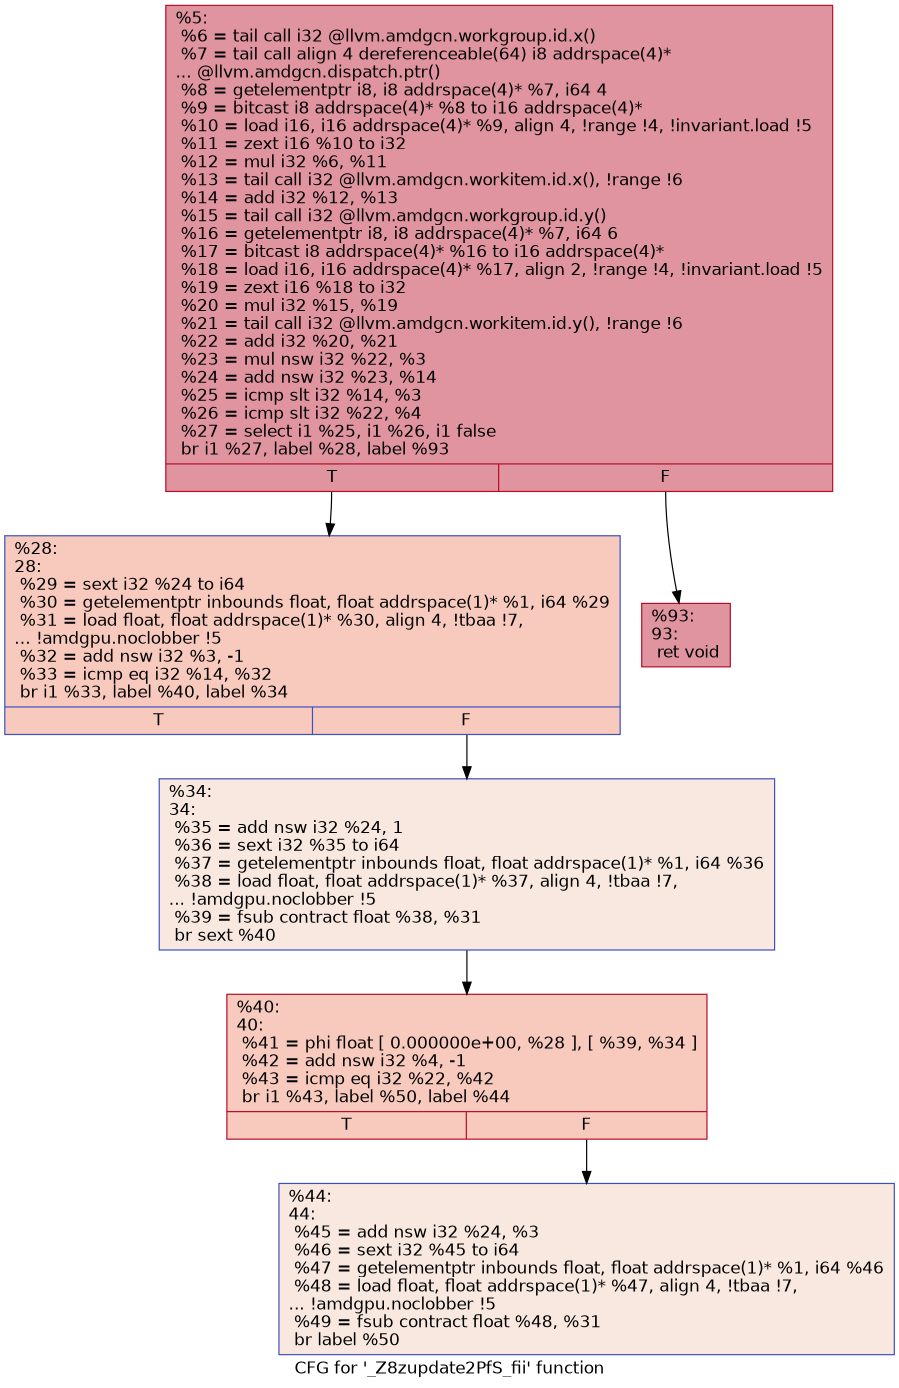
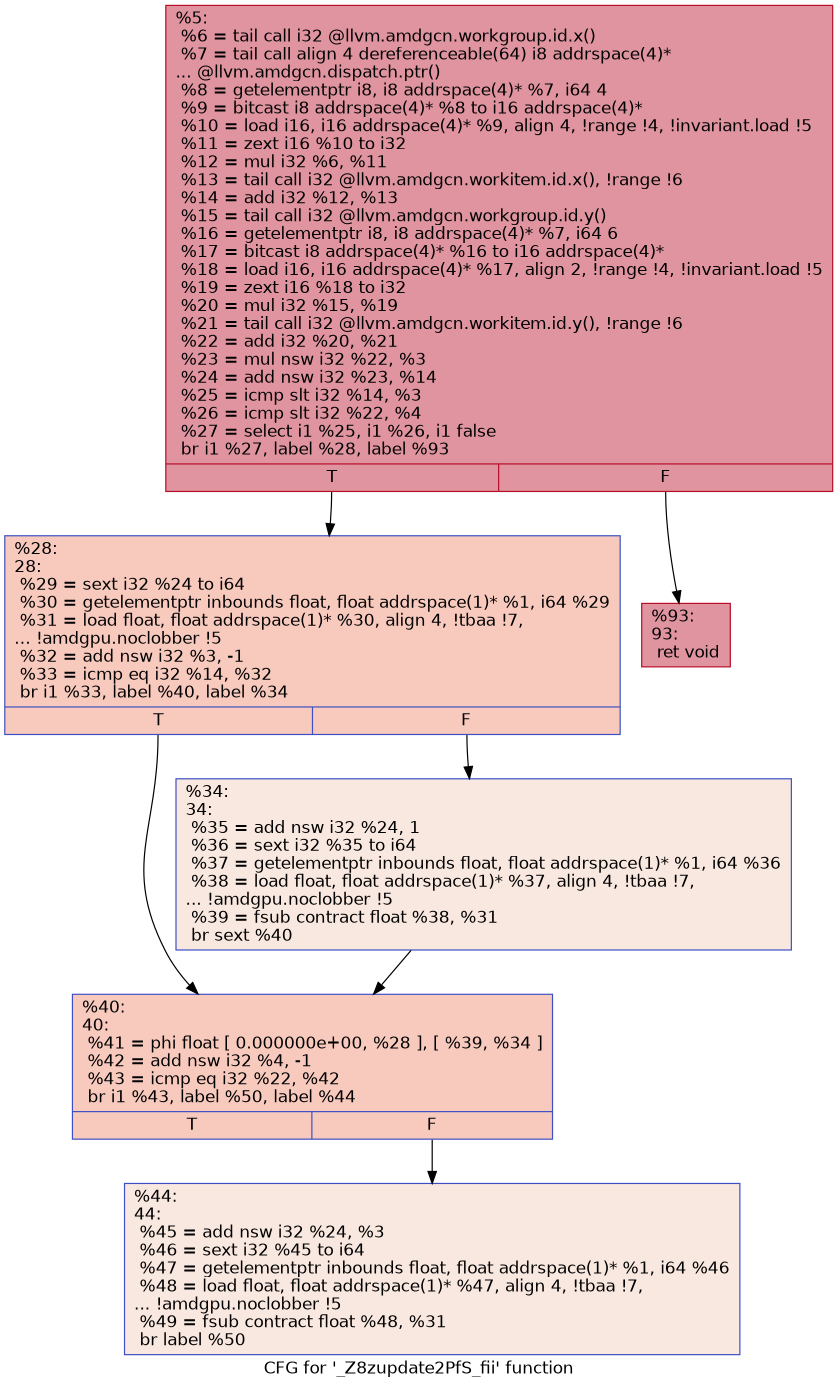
none -> (144, 865)
(467, 1067) -> (312, 1067)
